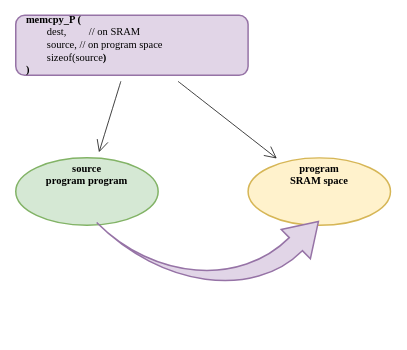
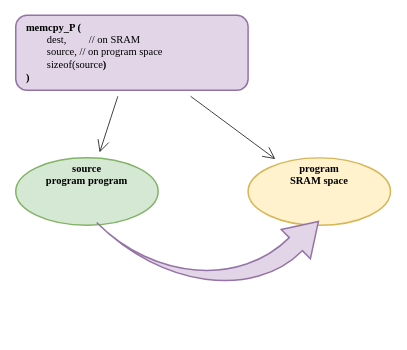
(132, 45) -> (132, 53)
